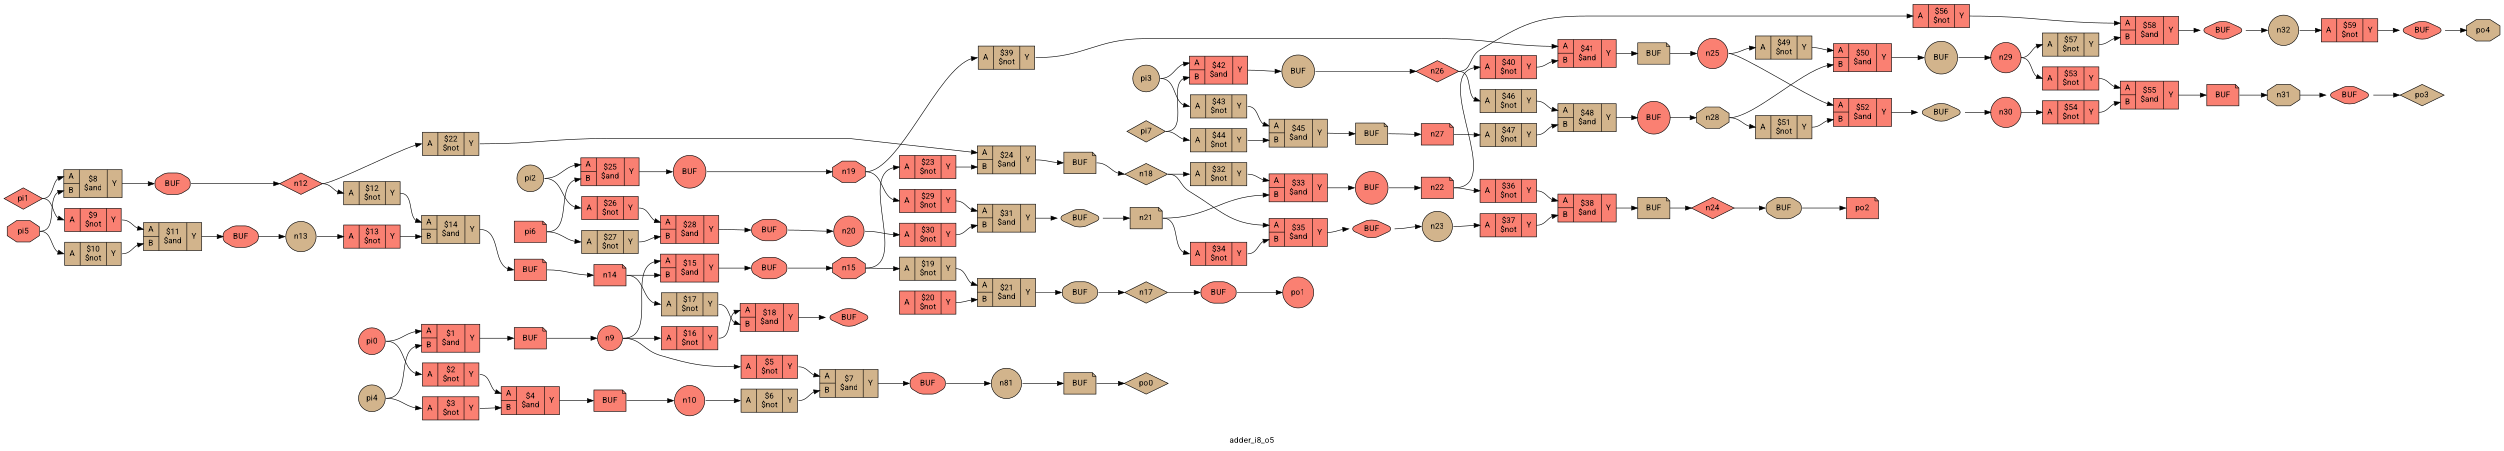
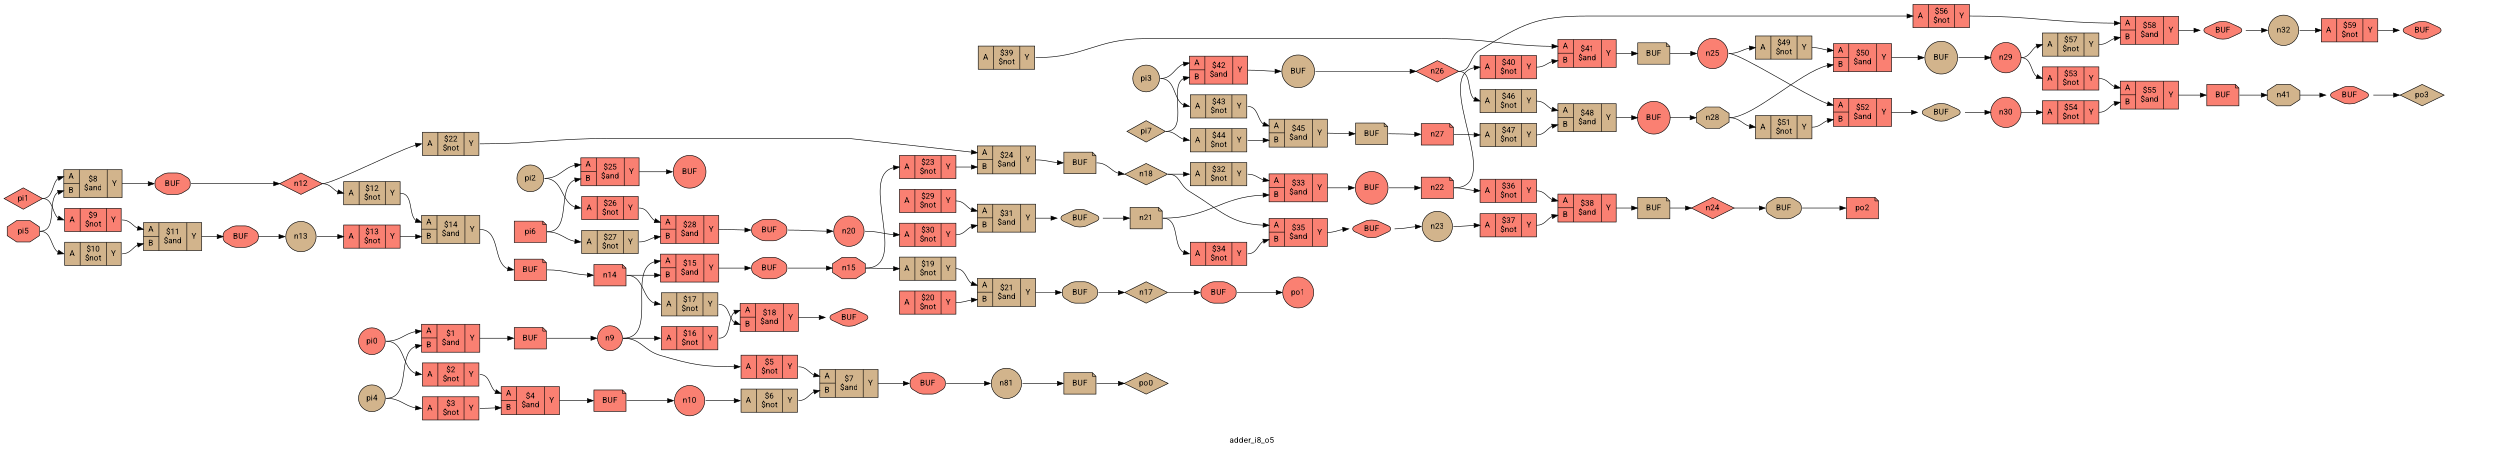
(2483, 30) -> none
(2284, 95) -> (2284, 95)
(849, 172) -> none
